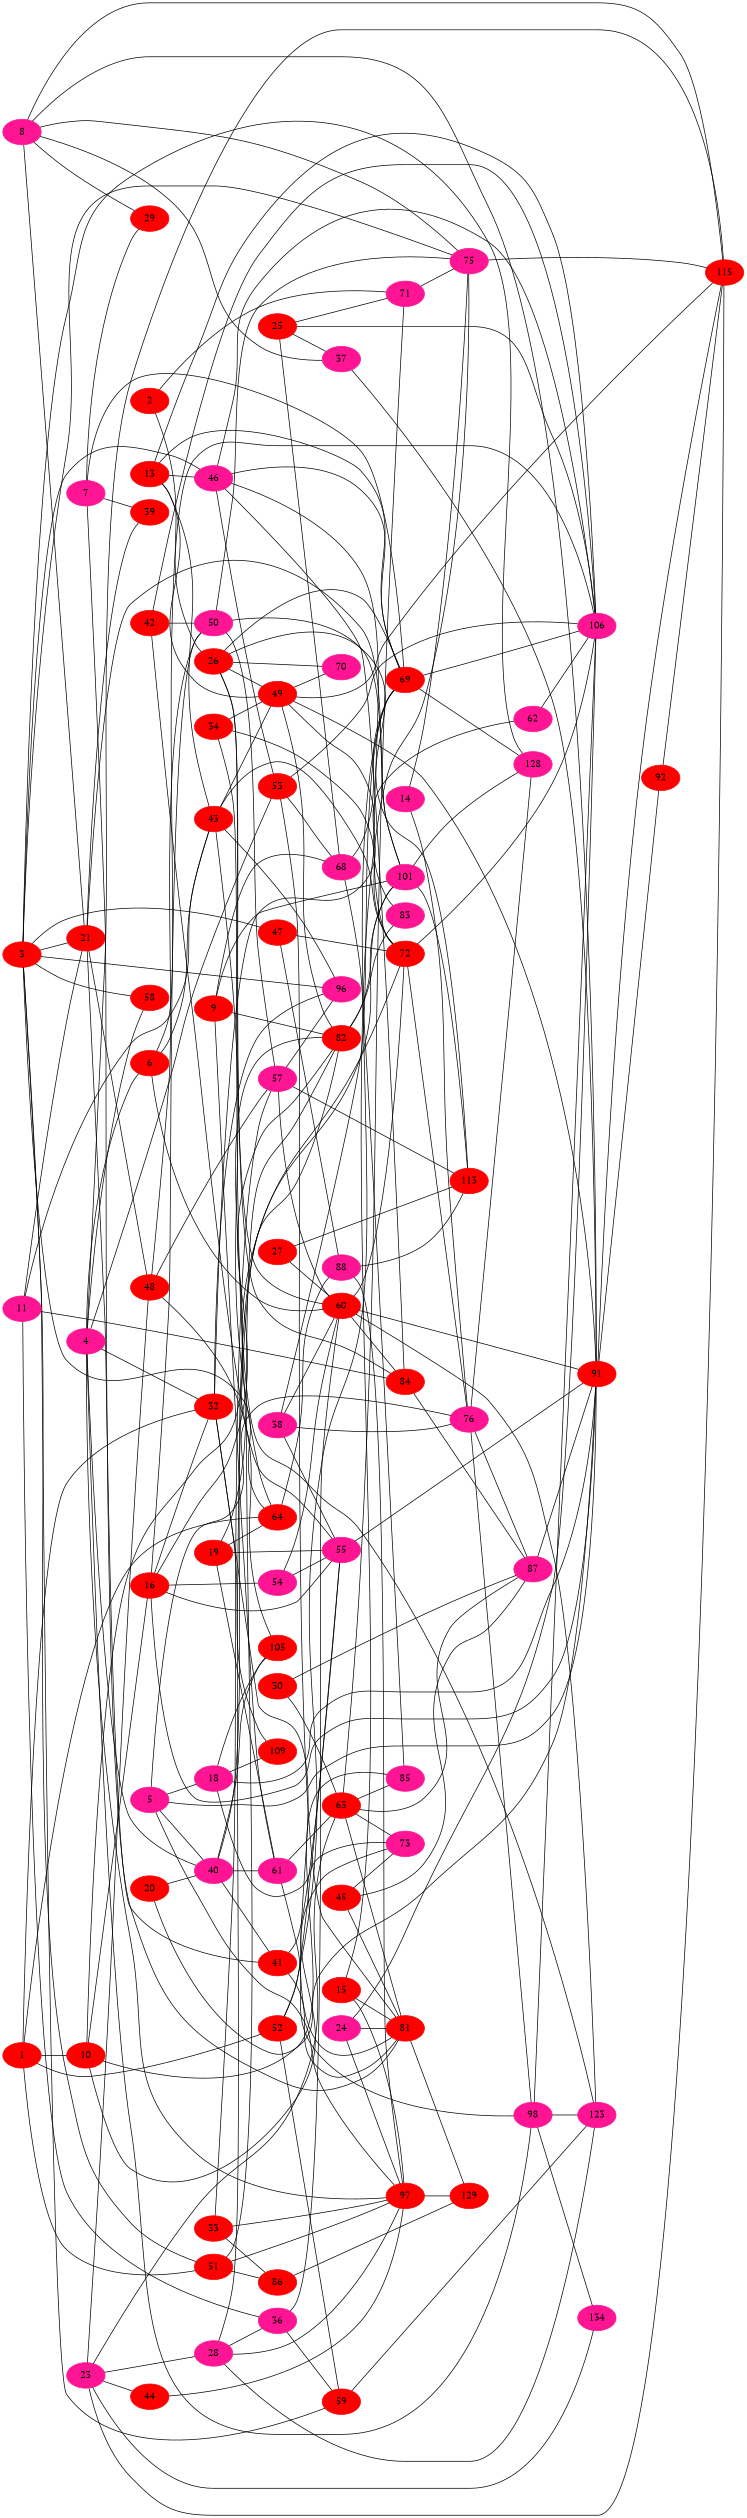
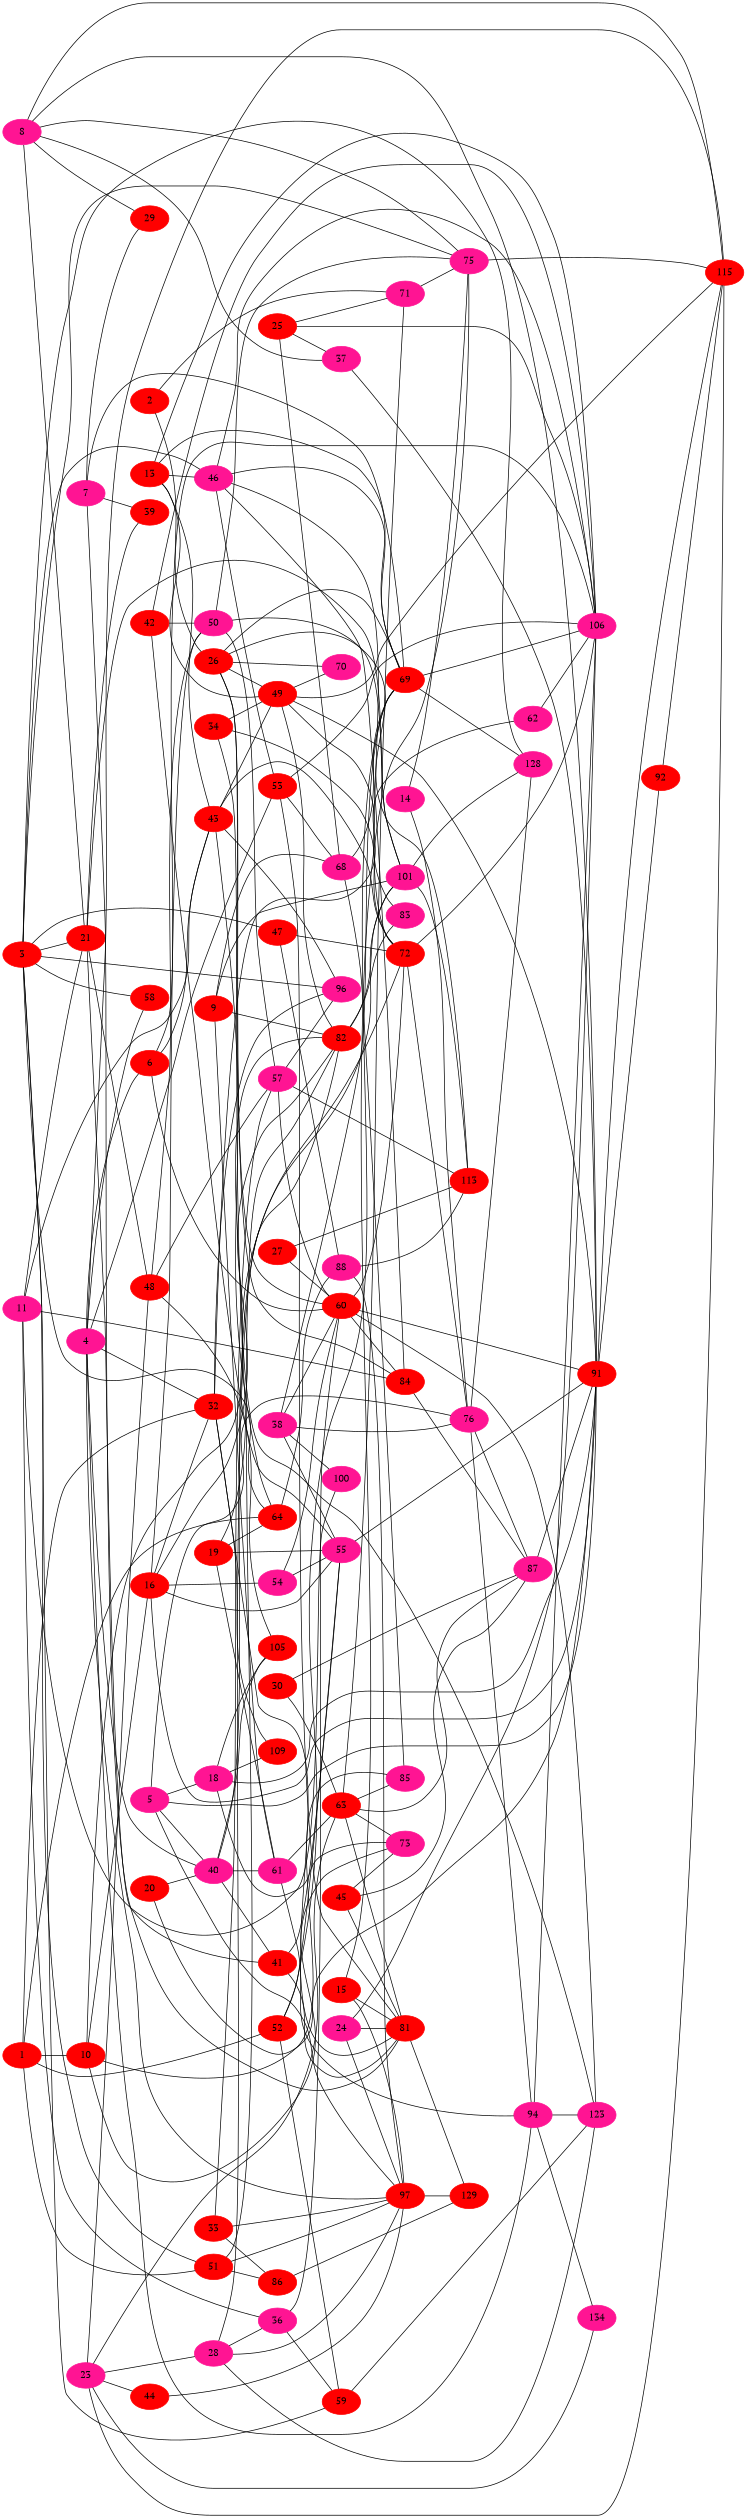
none -> (341, 1479)
(533, 2115) -> (533, 2115)
